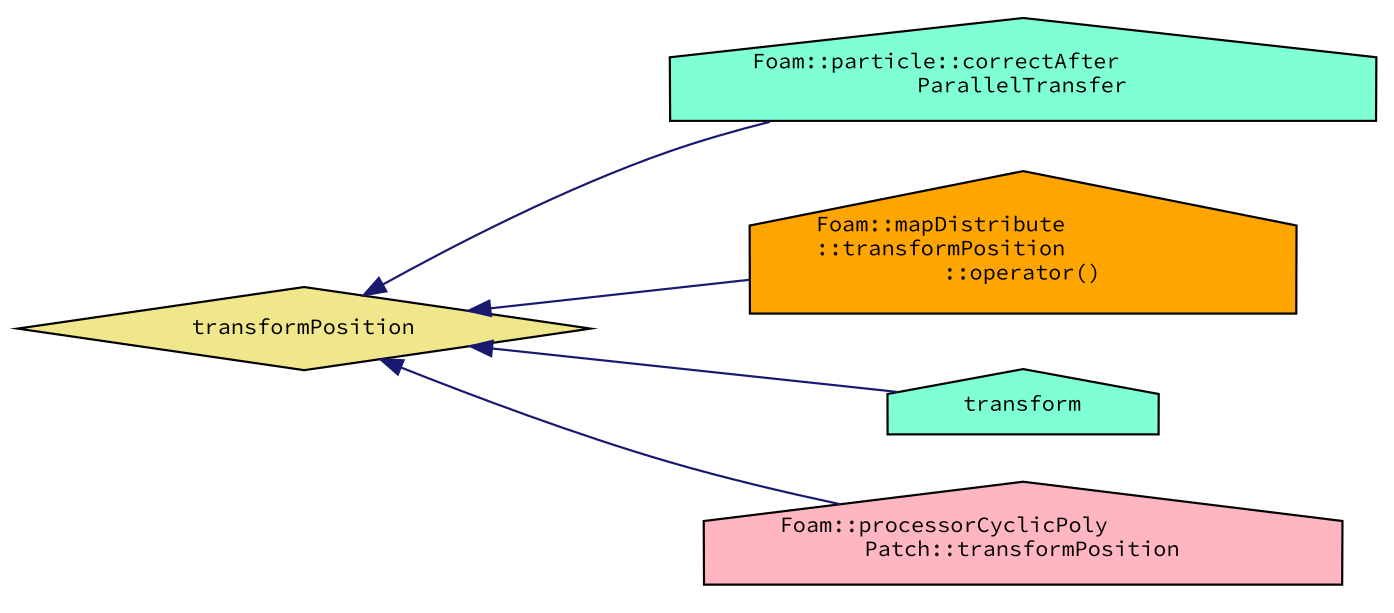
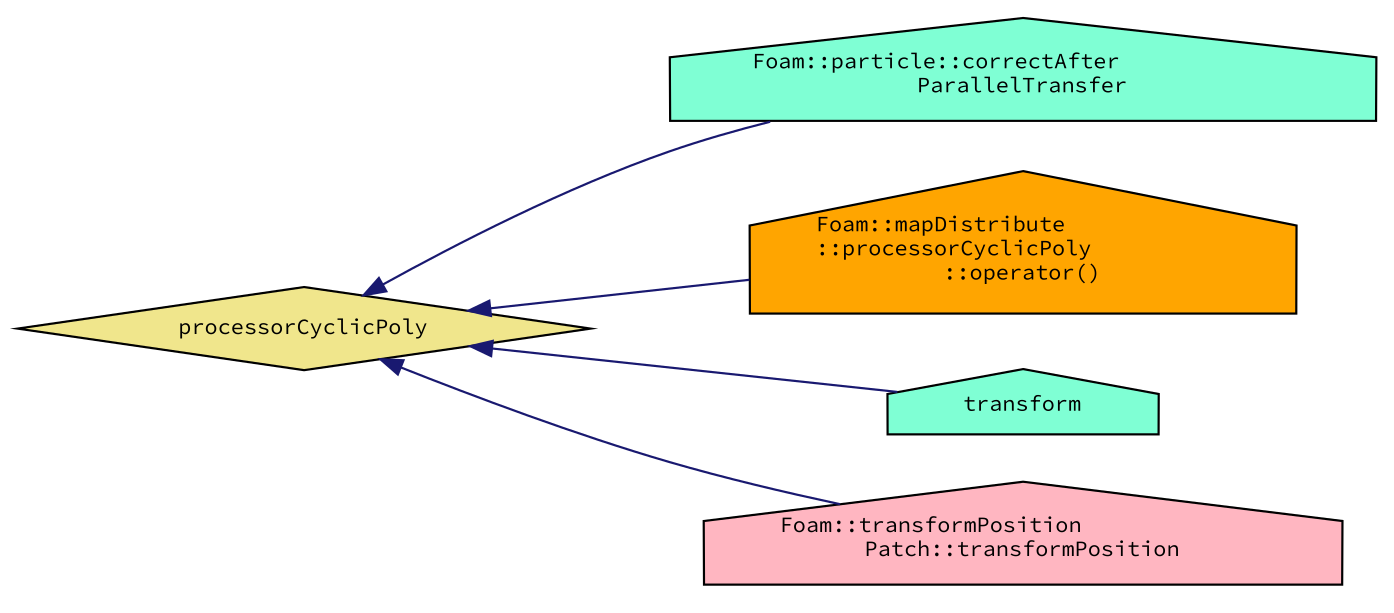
(1023, 250) -> (1023, 250)
(304, 329) -> (304, 329)
(1023, 539) -> (1023, 539)
